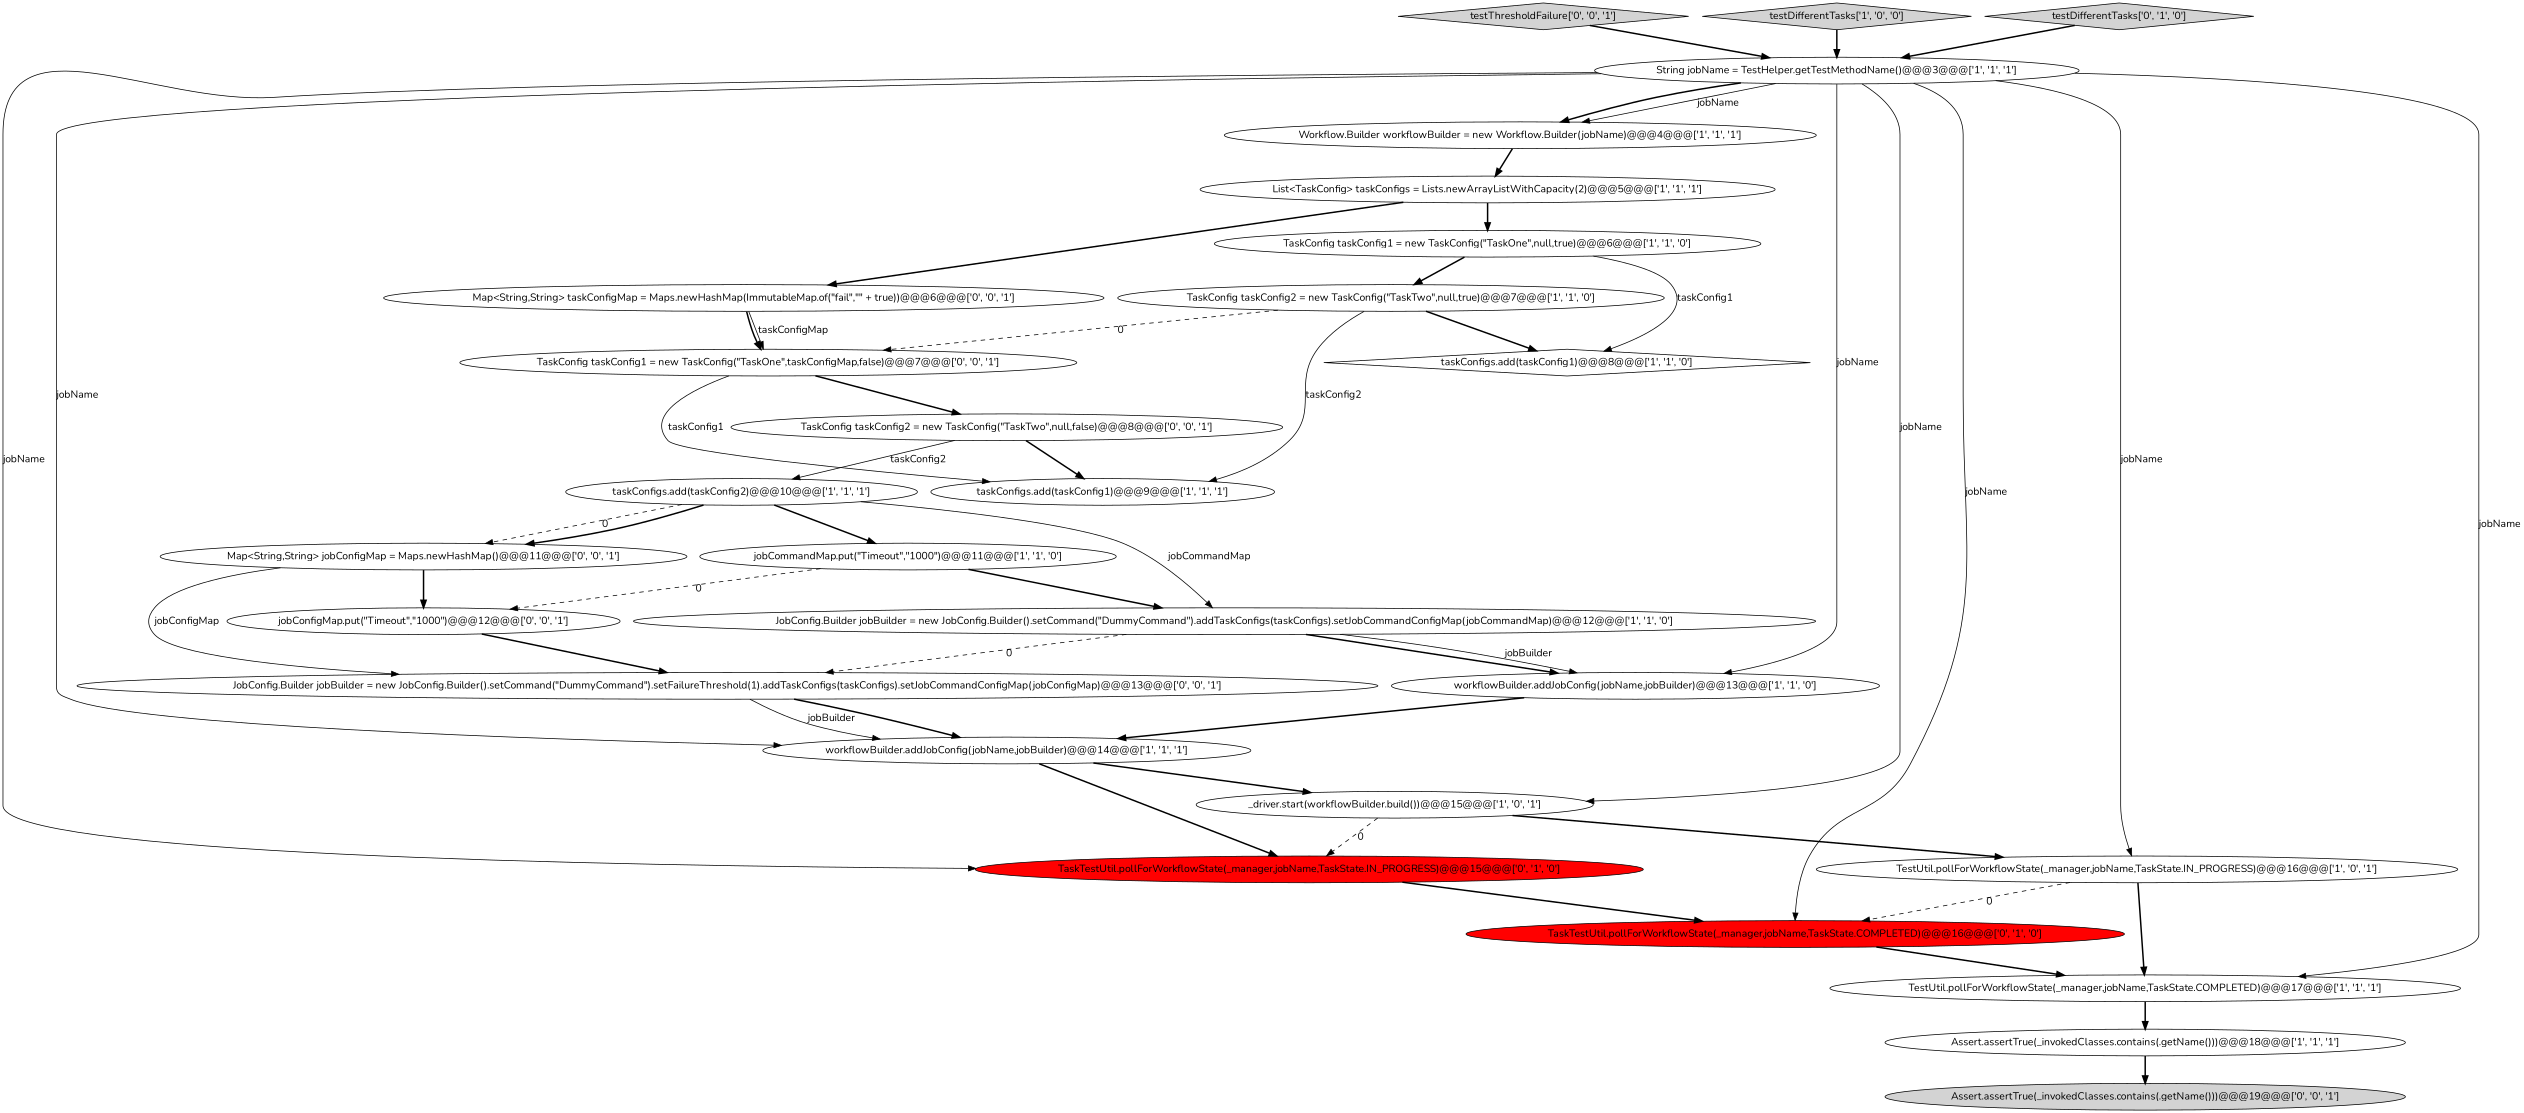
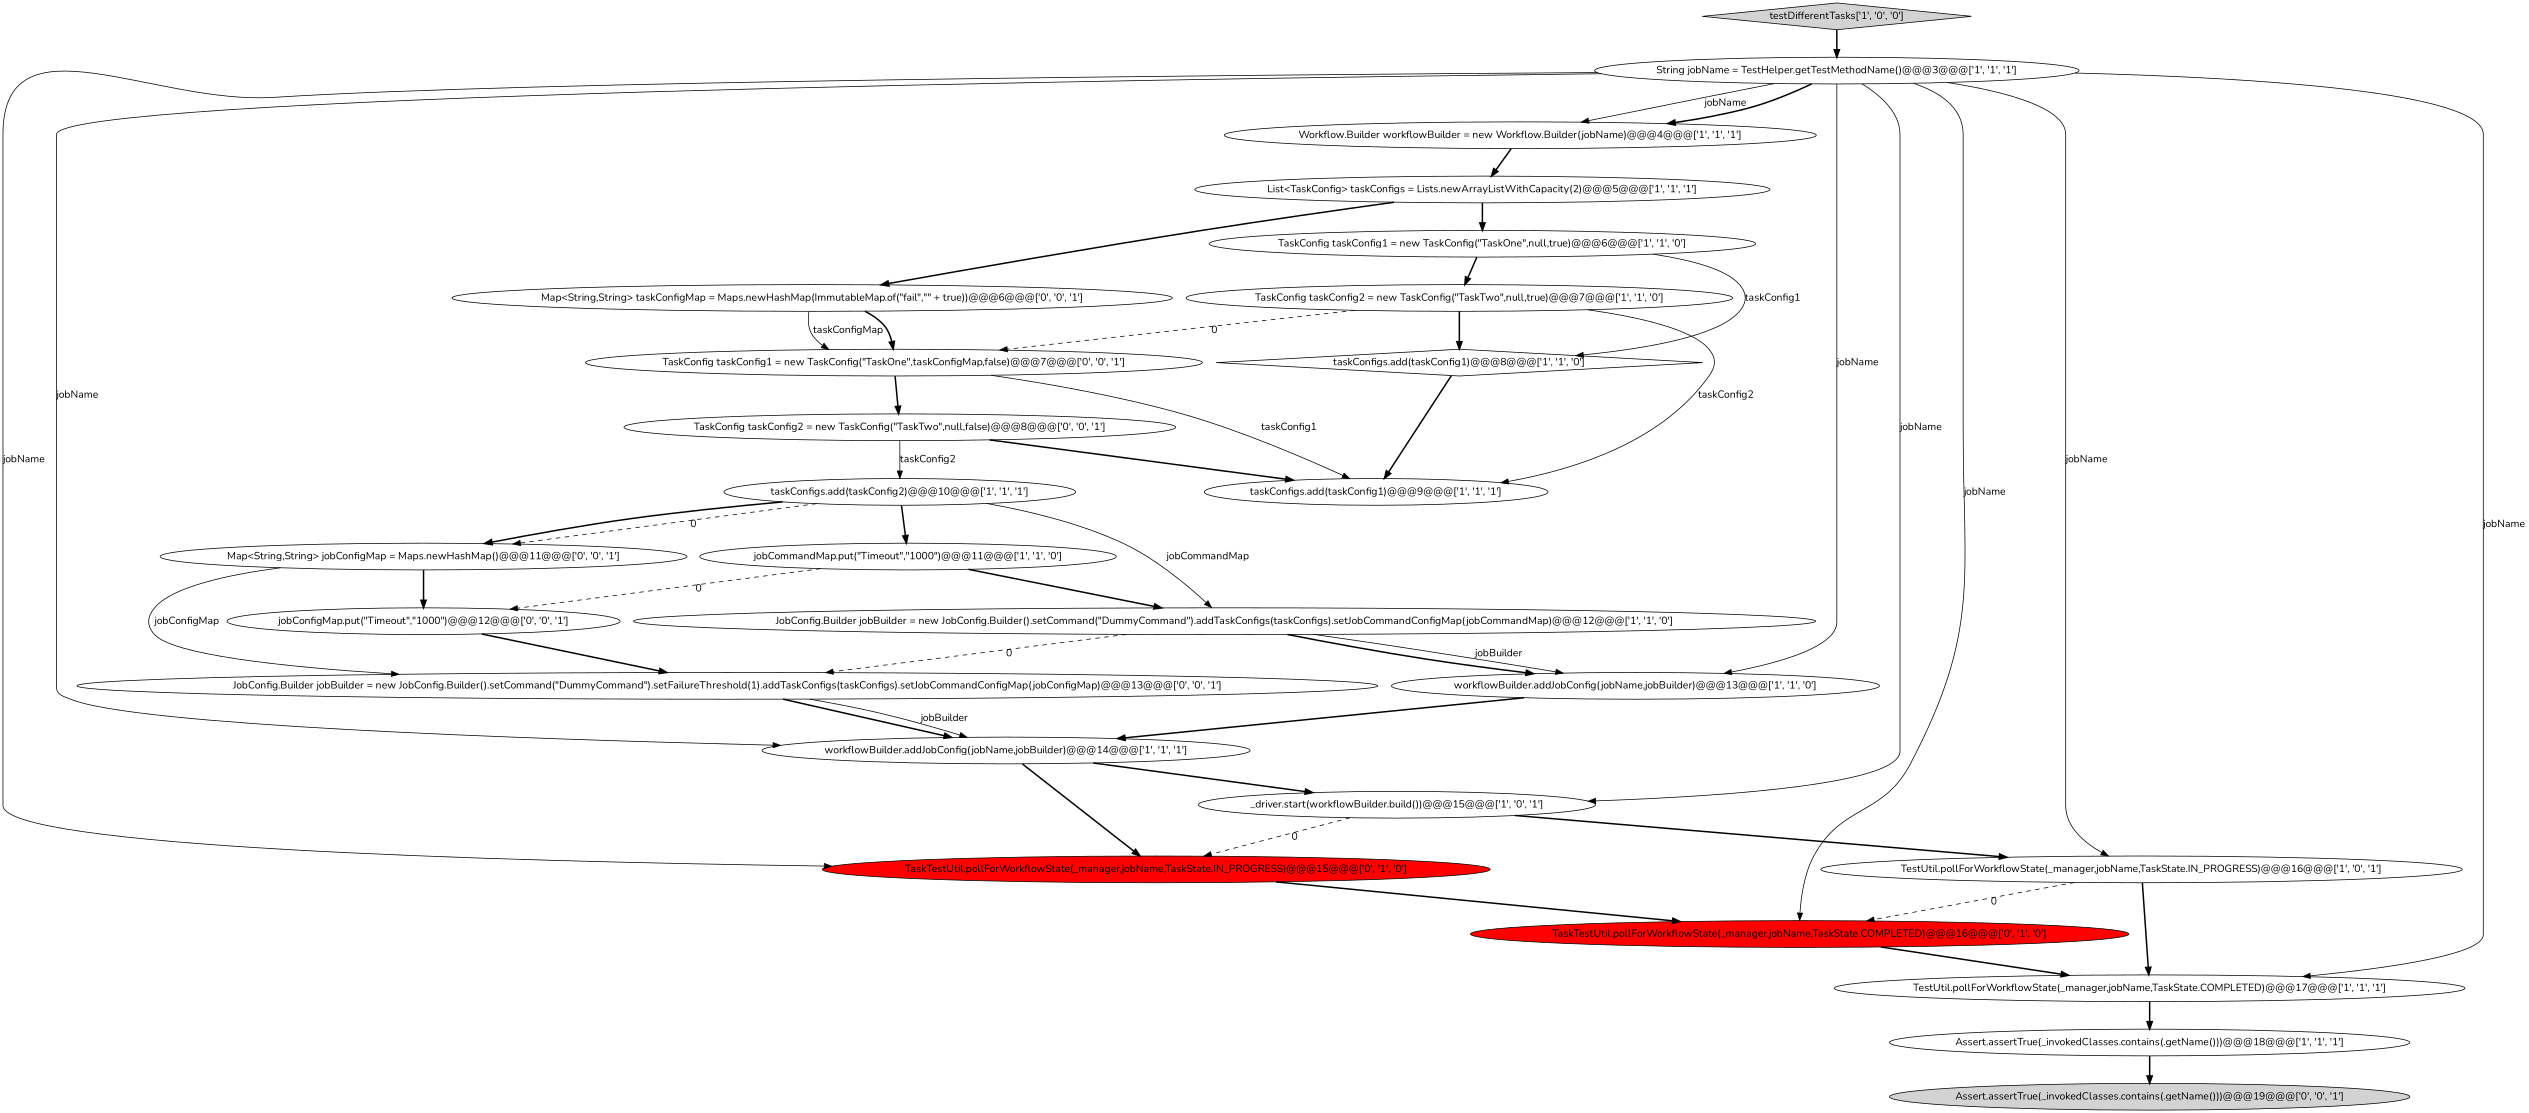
(1543, 16) -> none
(2119, 16) -> none
none -> (1420, 424)
